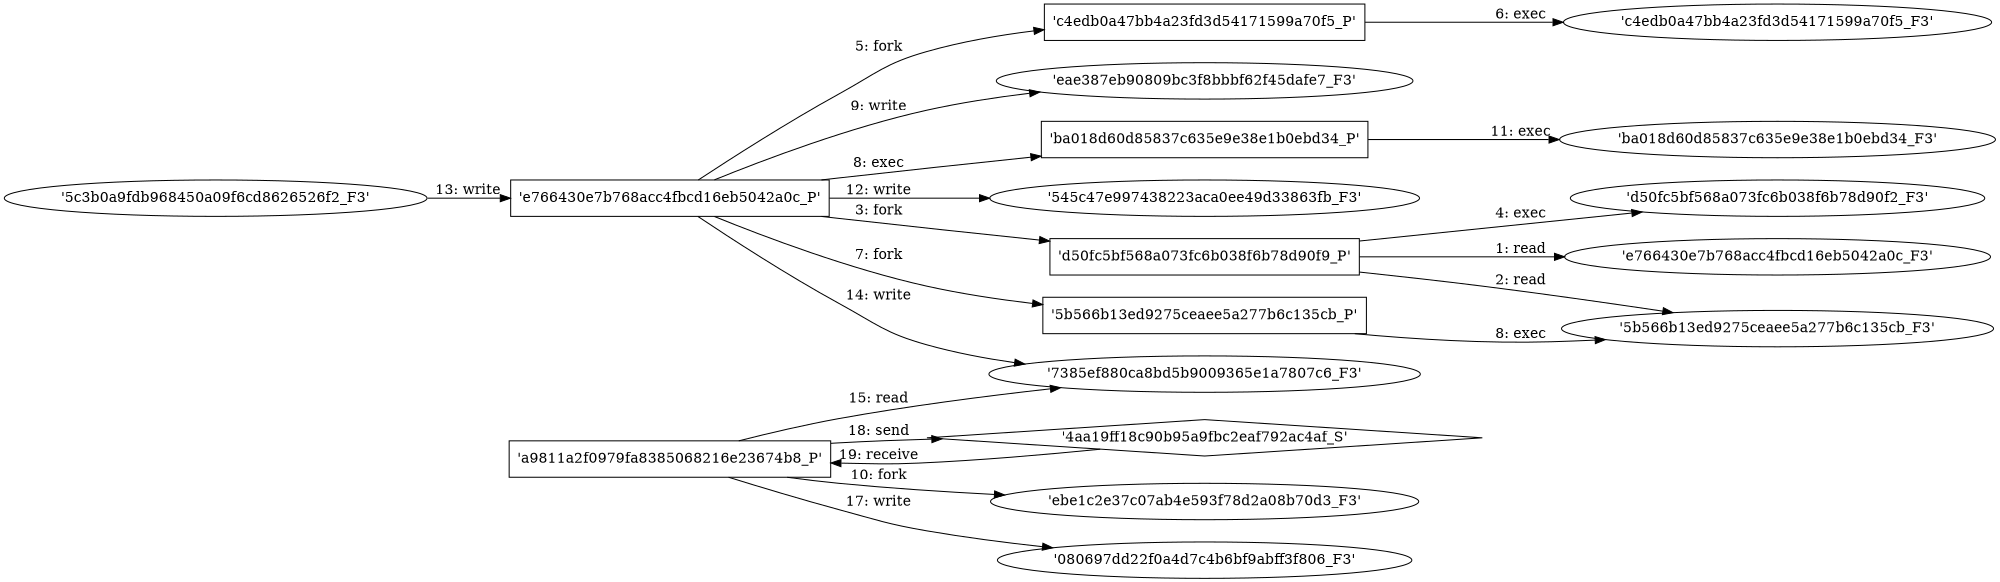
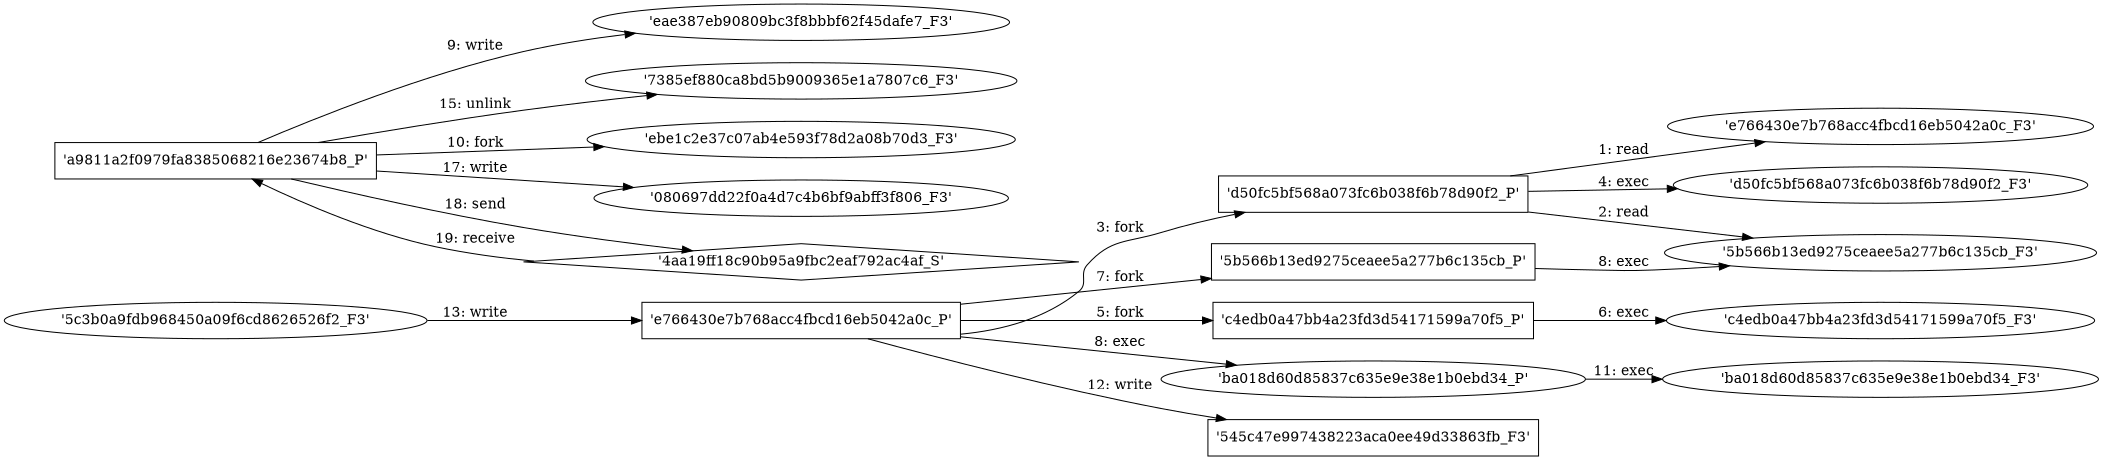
(869, 125) -> (438, 75)
(1205, 140) -> (1373, 379)
(1205, 198) -> (1373, 438)
(1205, 257) -> (1373, 194)
(848, 309) -> none
(879, 399) -> (475, 105)
